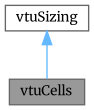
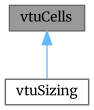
(47, 62) -> (47, 62)
